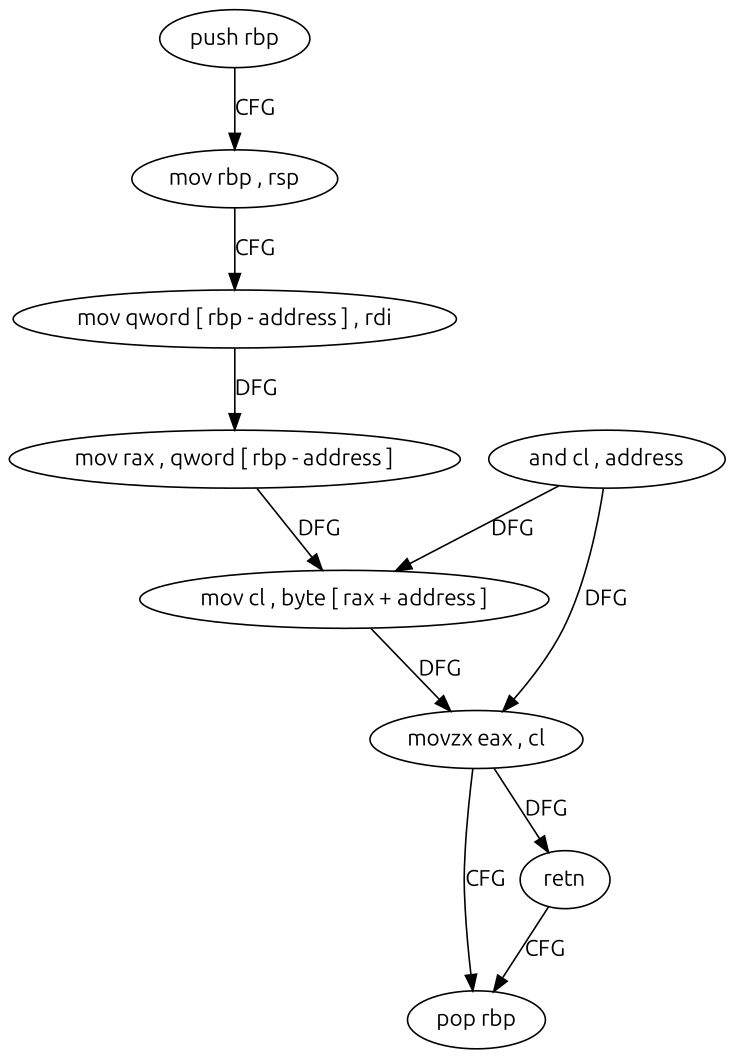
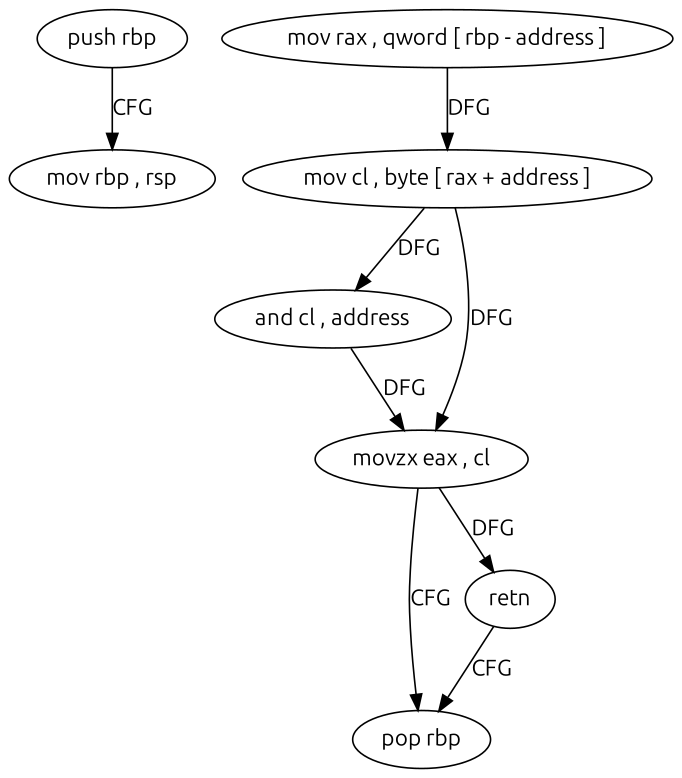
(235, 319) -> none
(484, 525) -> (395, 243)
